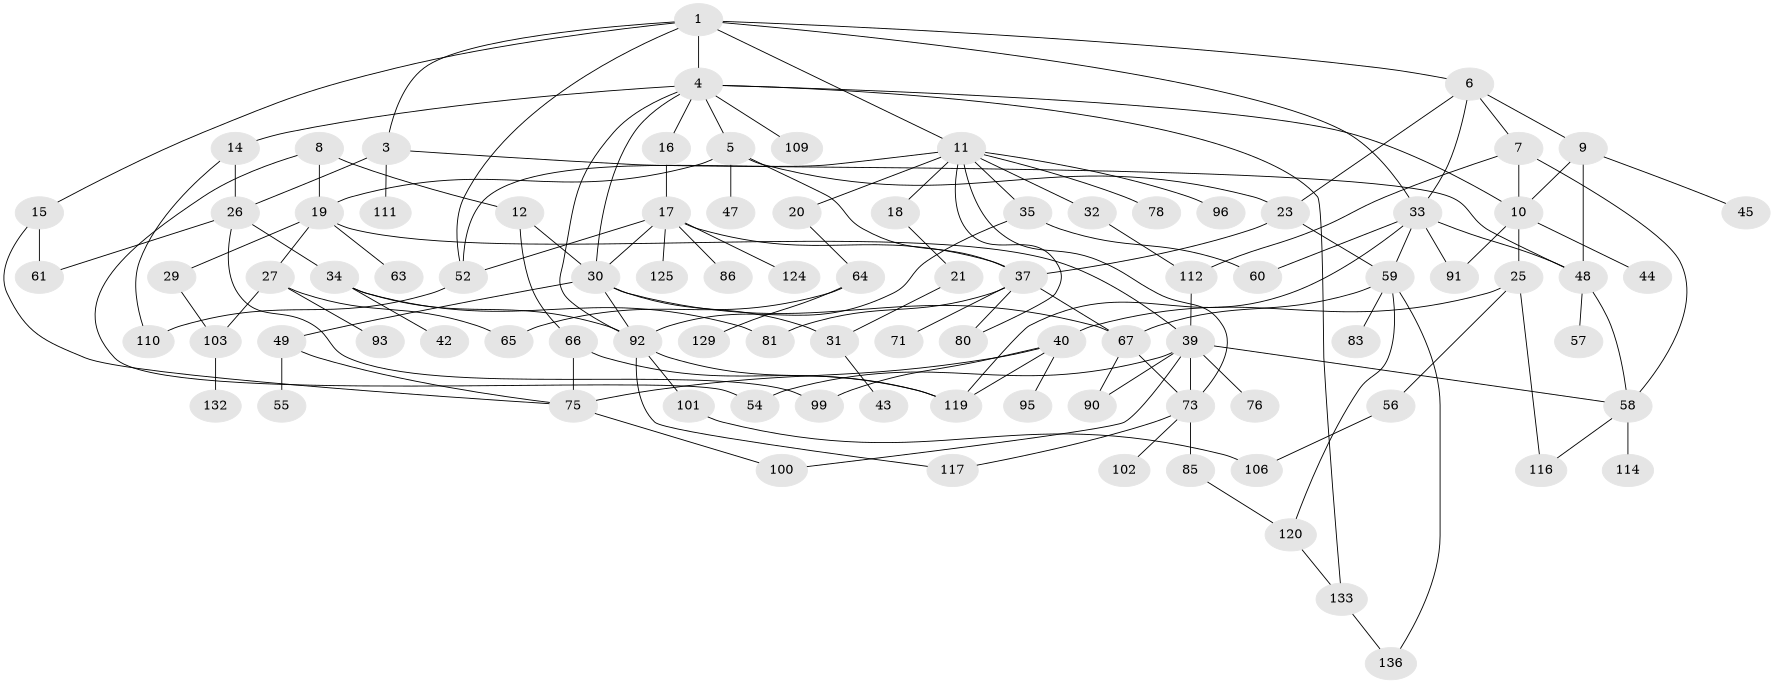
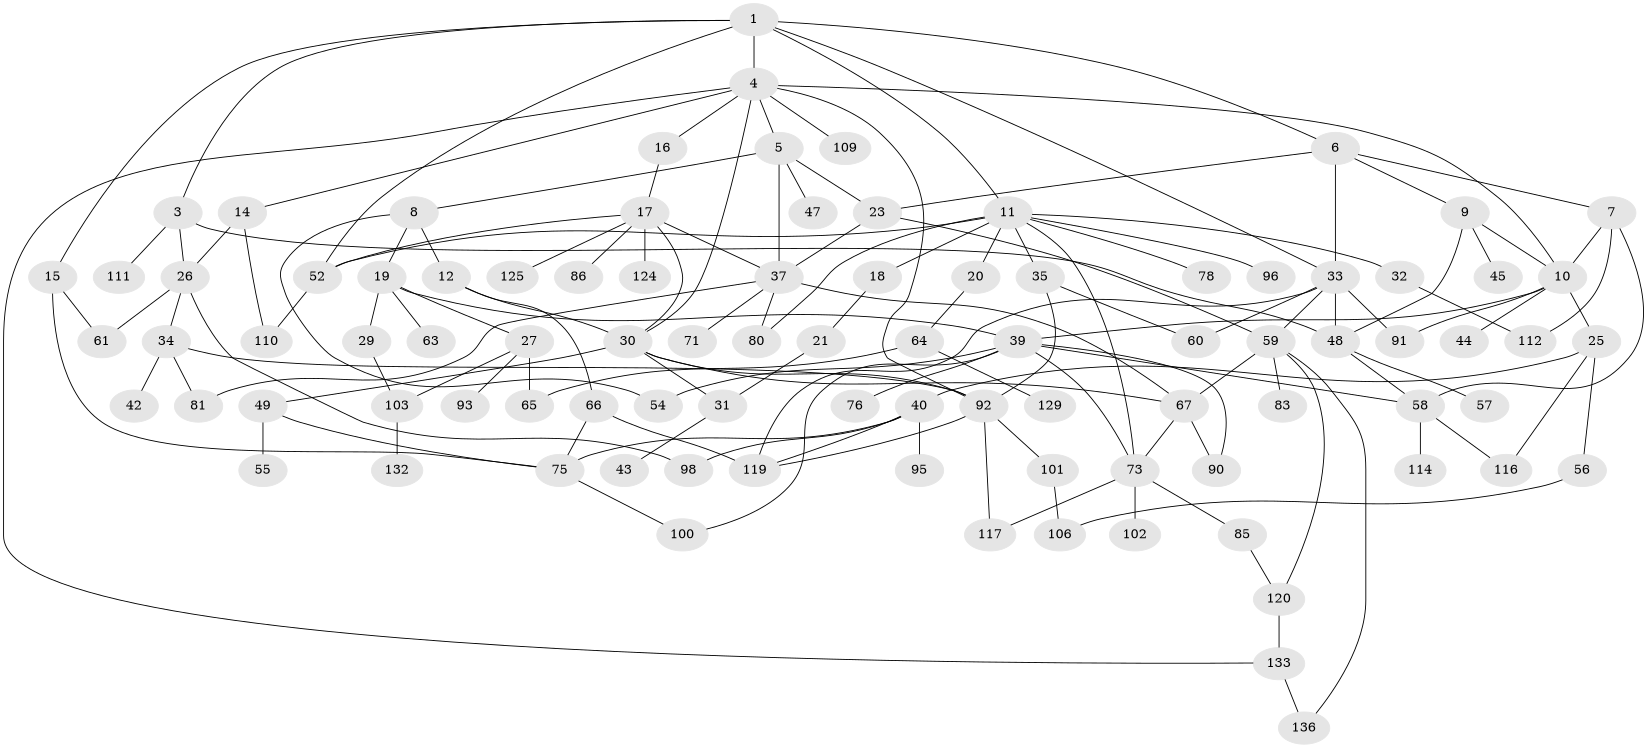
(544, 181) -> (597, 181)
(1191, 310) -> (1307, 320)
(819, 406) -> (689, 470)
